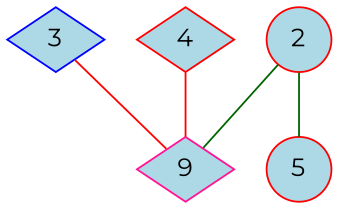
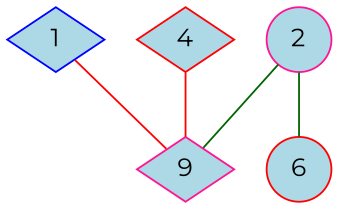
(56, 40) -> (56, 40)
(299, 40) -> (299, 40)
(299, 169) -> (299, 169)
